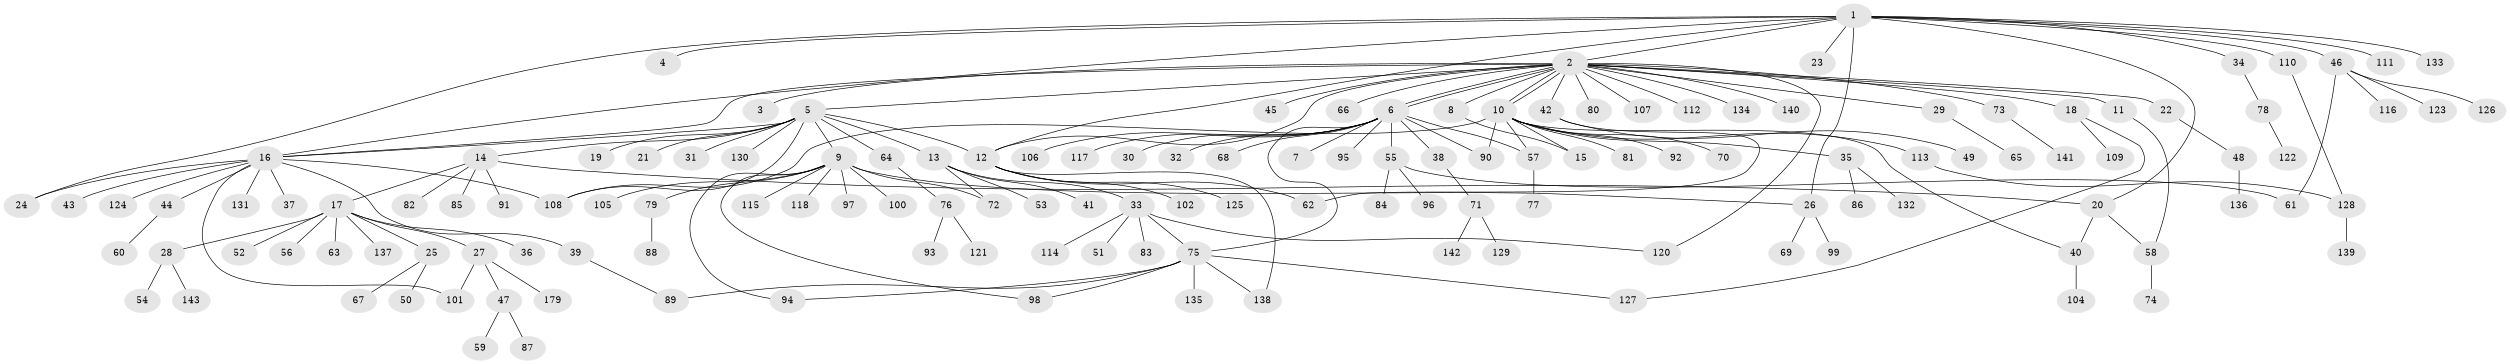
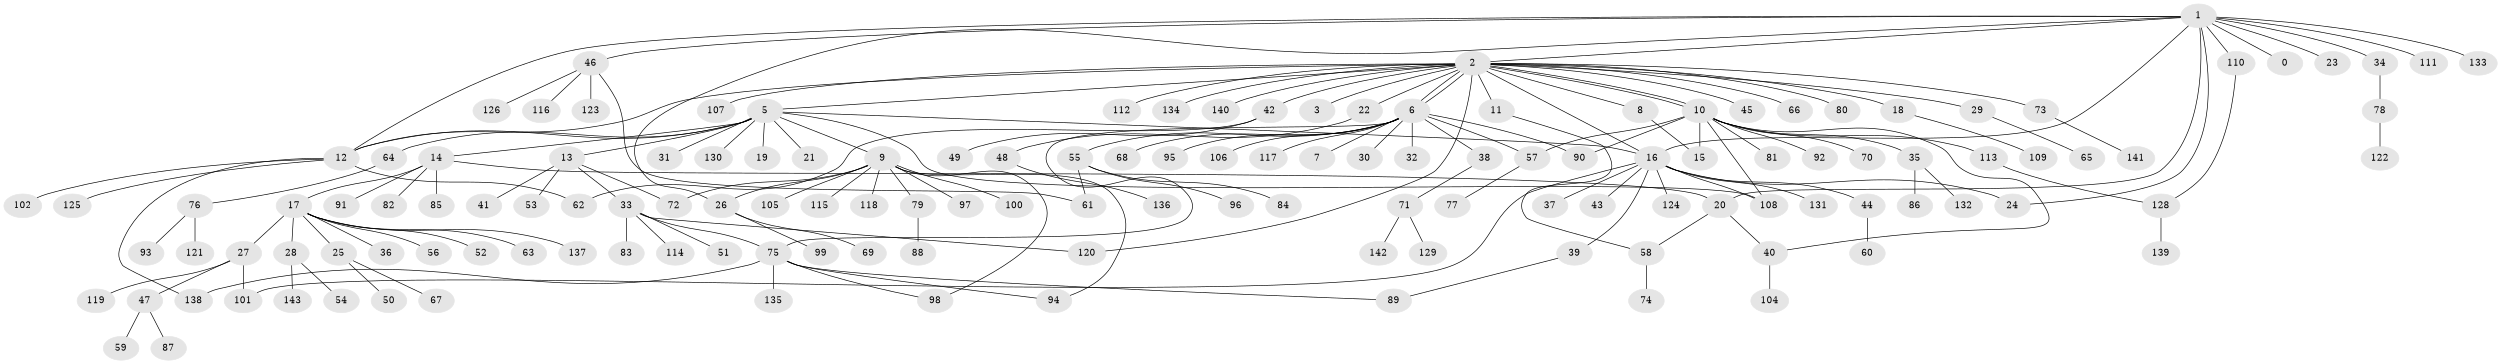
(663, 63) -> (2285, 63)
(553, 301) -> (96, 301)
(1628, 301) -> none
